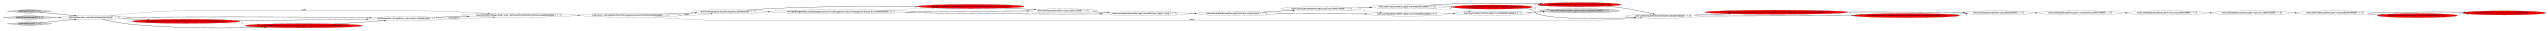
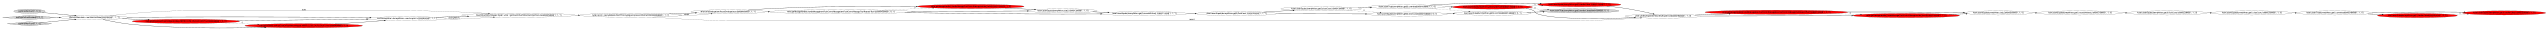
(29, 11) -> (29, 11)
